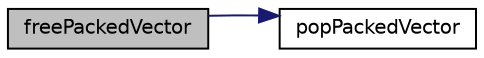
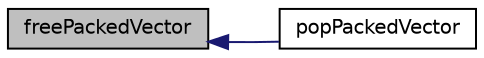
(233, 15) -> (254, 42)
